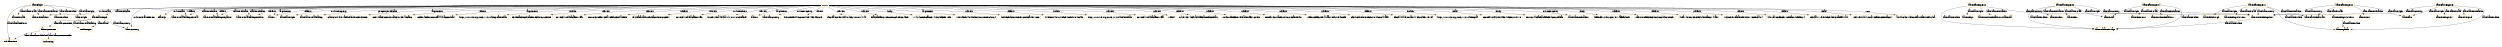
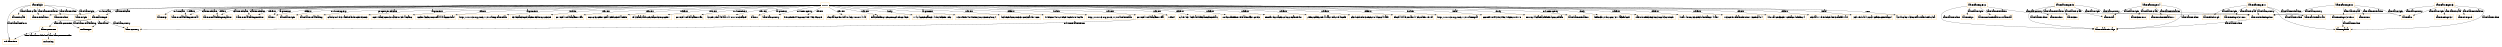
(470, 6) -> (639, 28)
(2327, 10) -> (2344, 10)
(162, 17) -> (162, 17)
